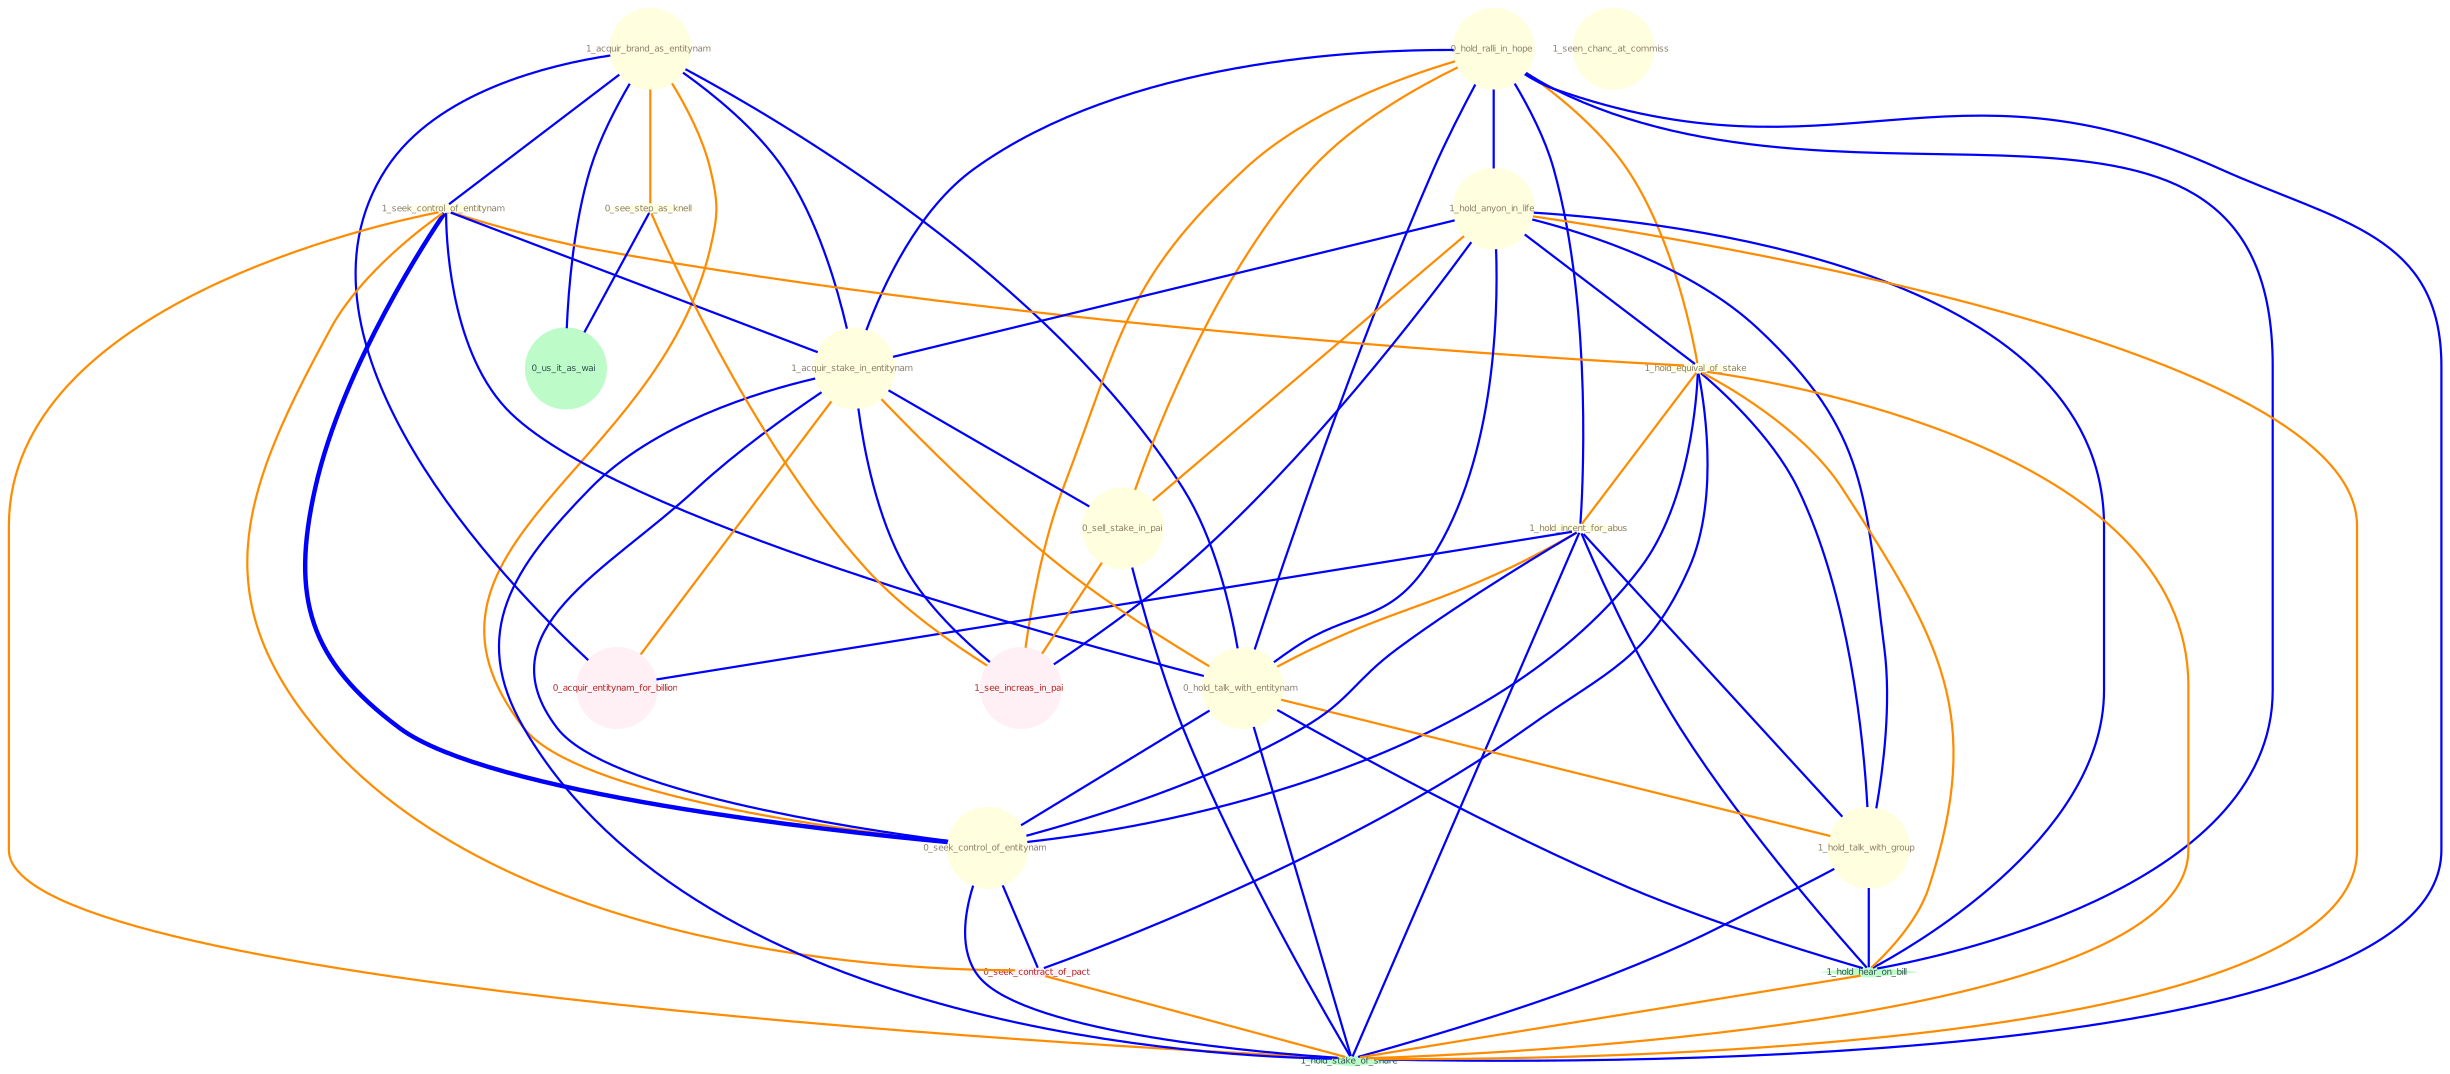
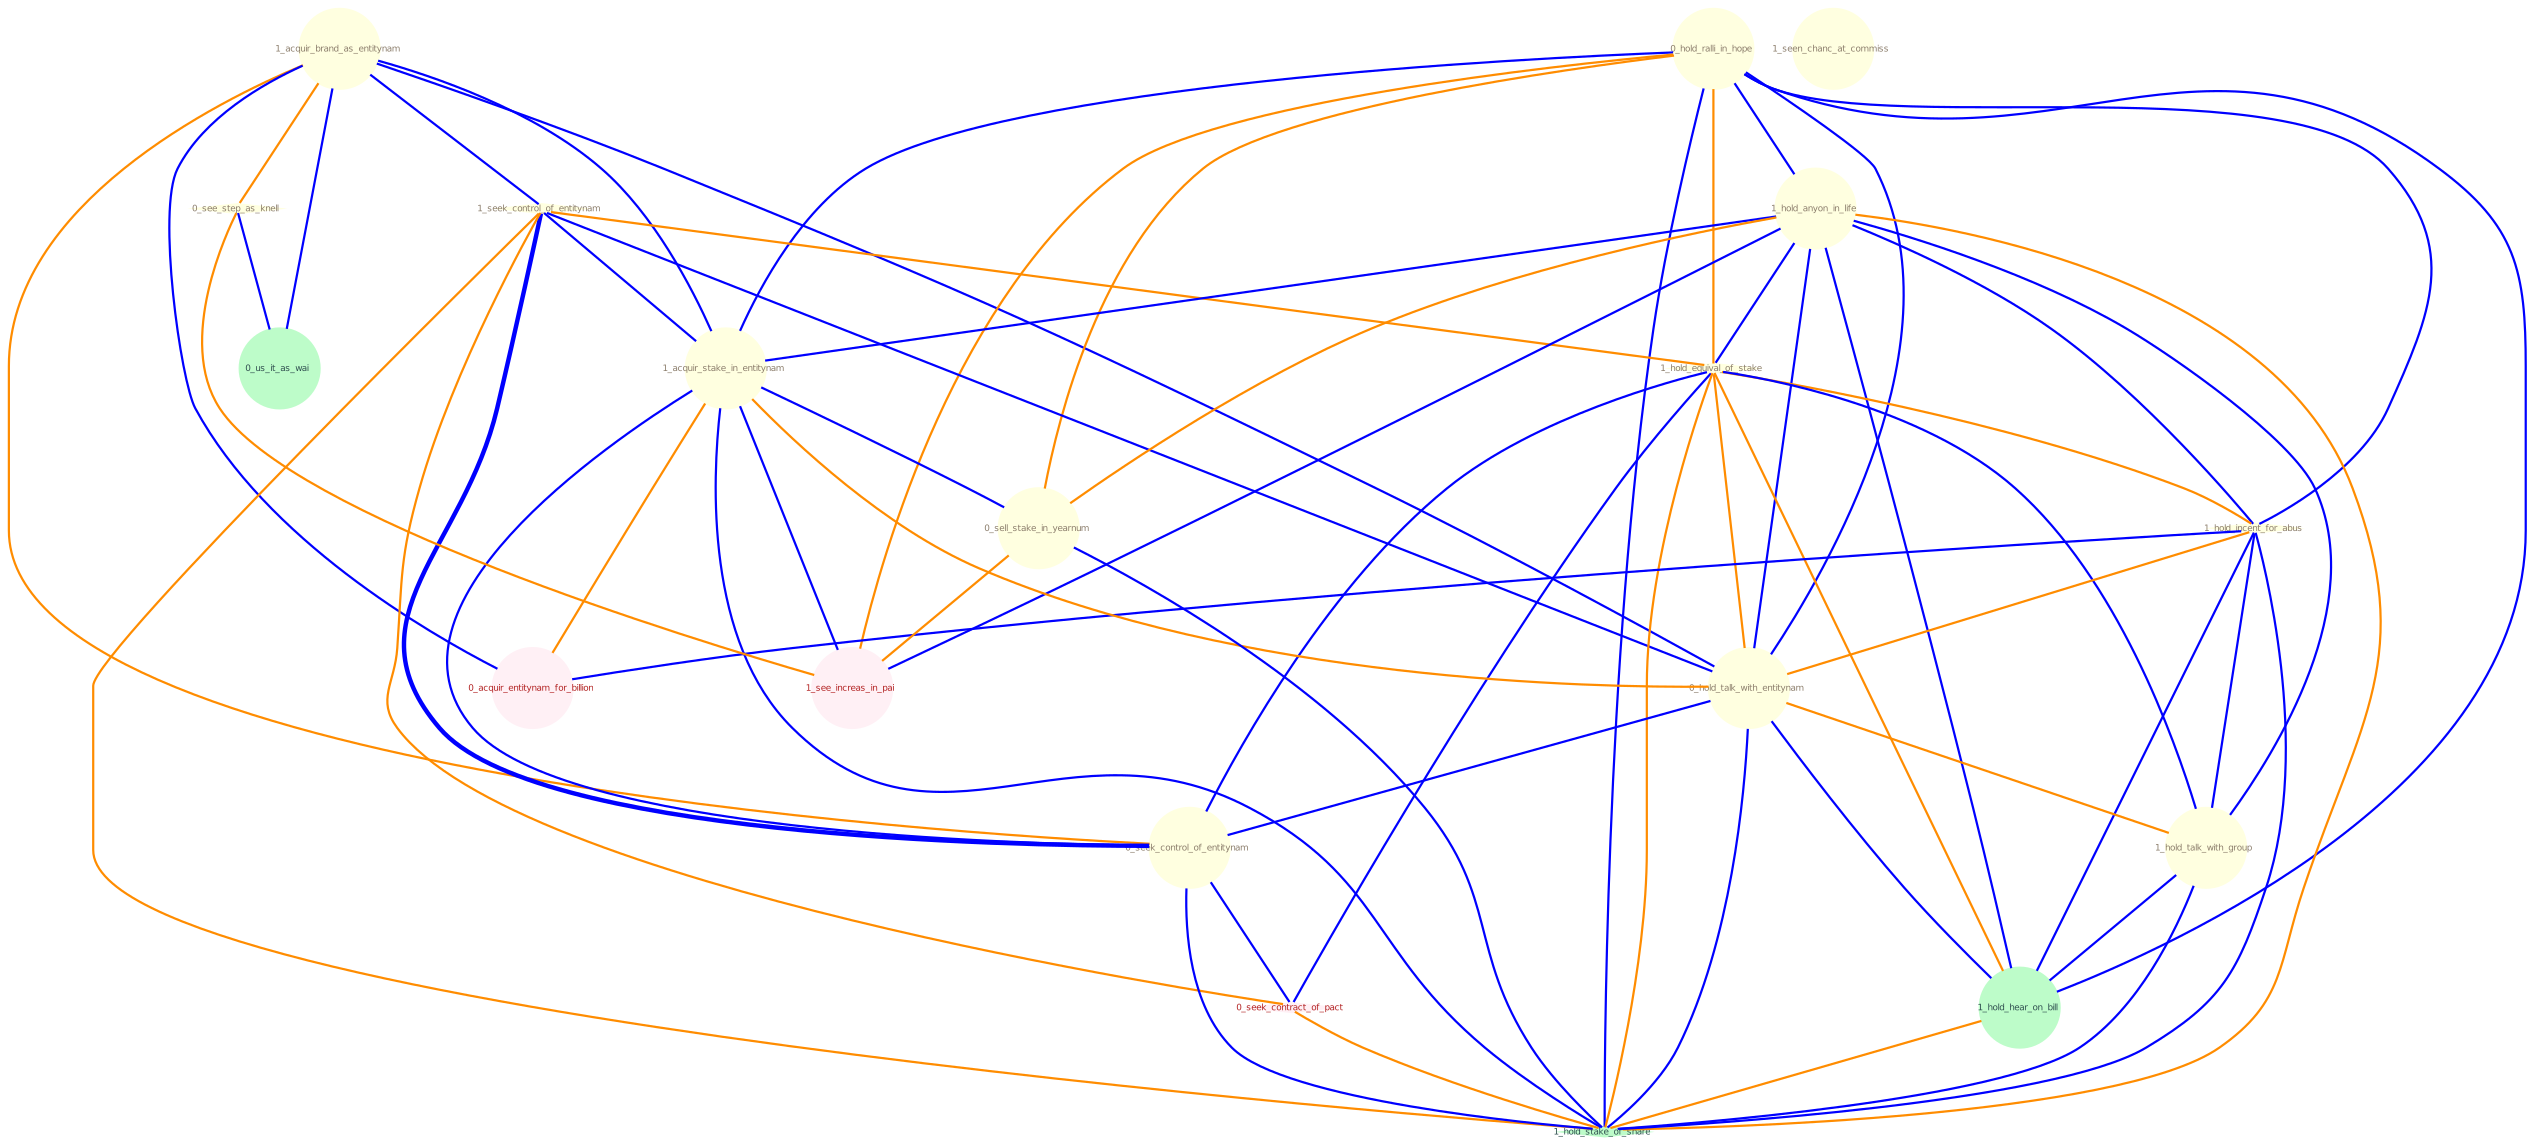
none -> (1729, 511)
(1123, 528) -> (1039, 528)
(1344, 697) -> (2074, 346)
(1869, 972) -> (2020, 1008)
